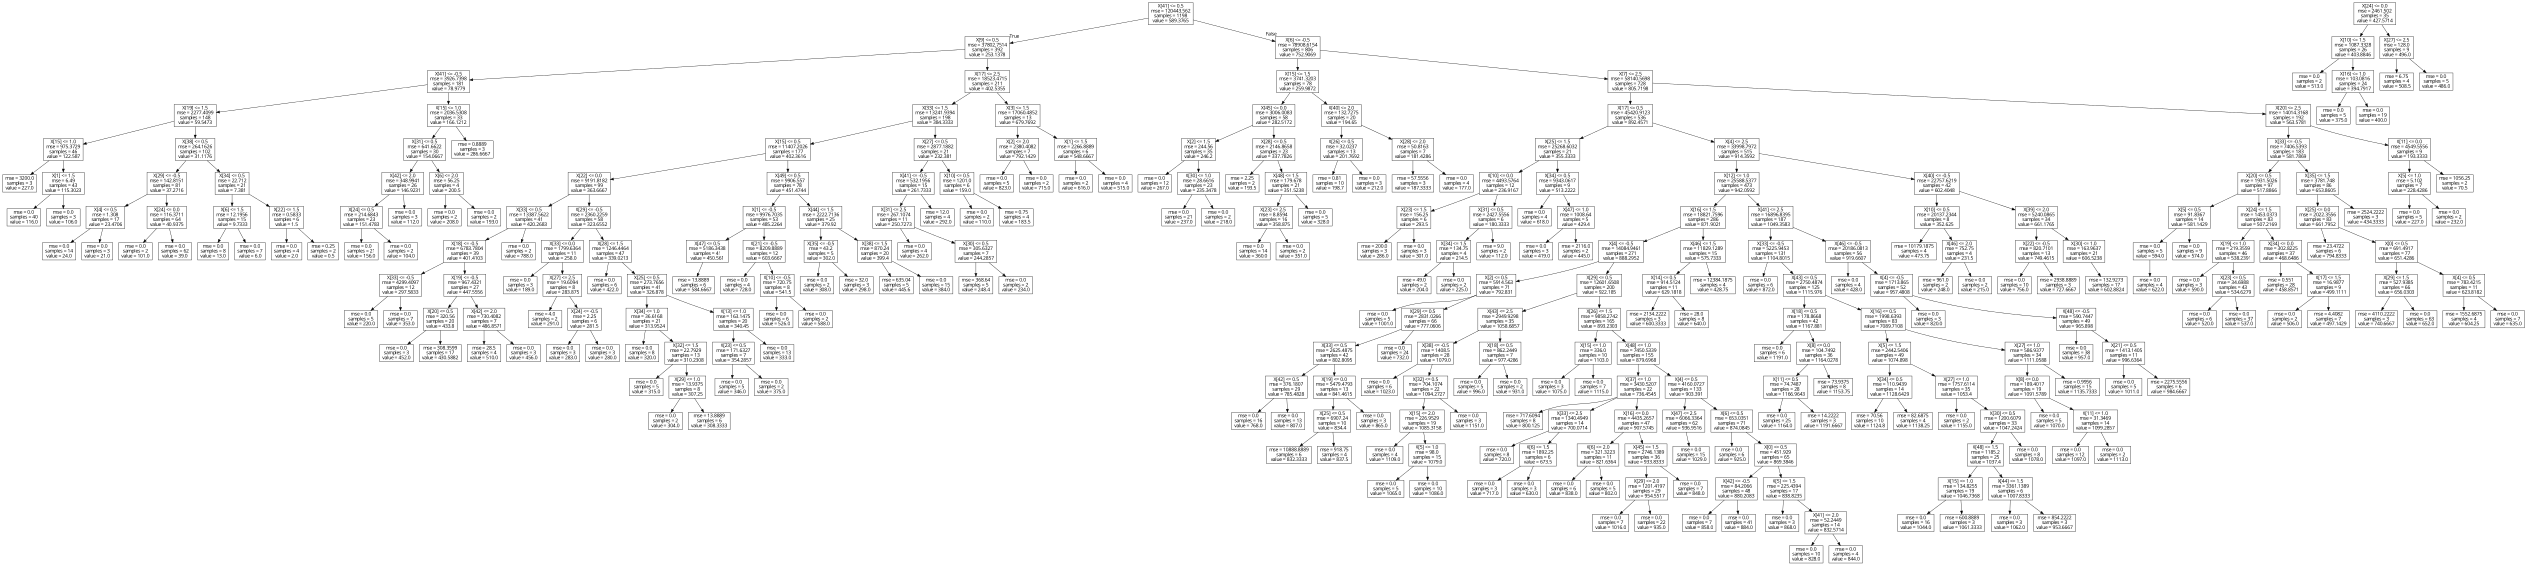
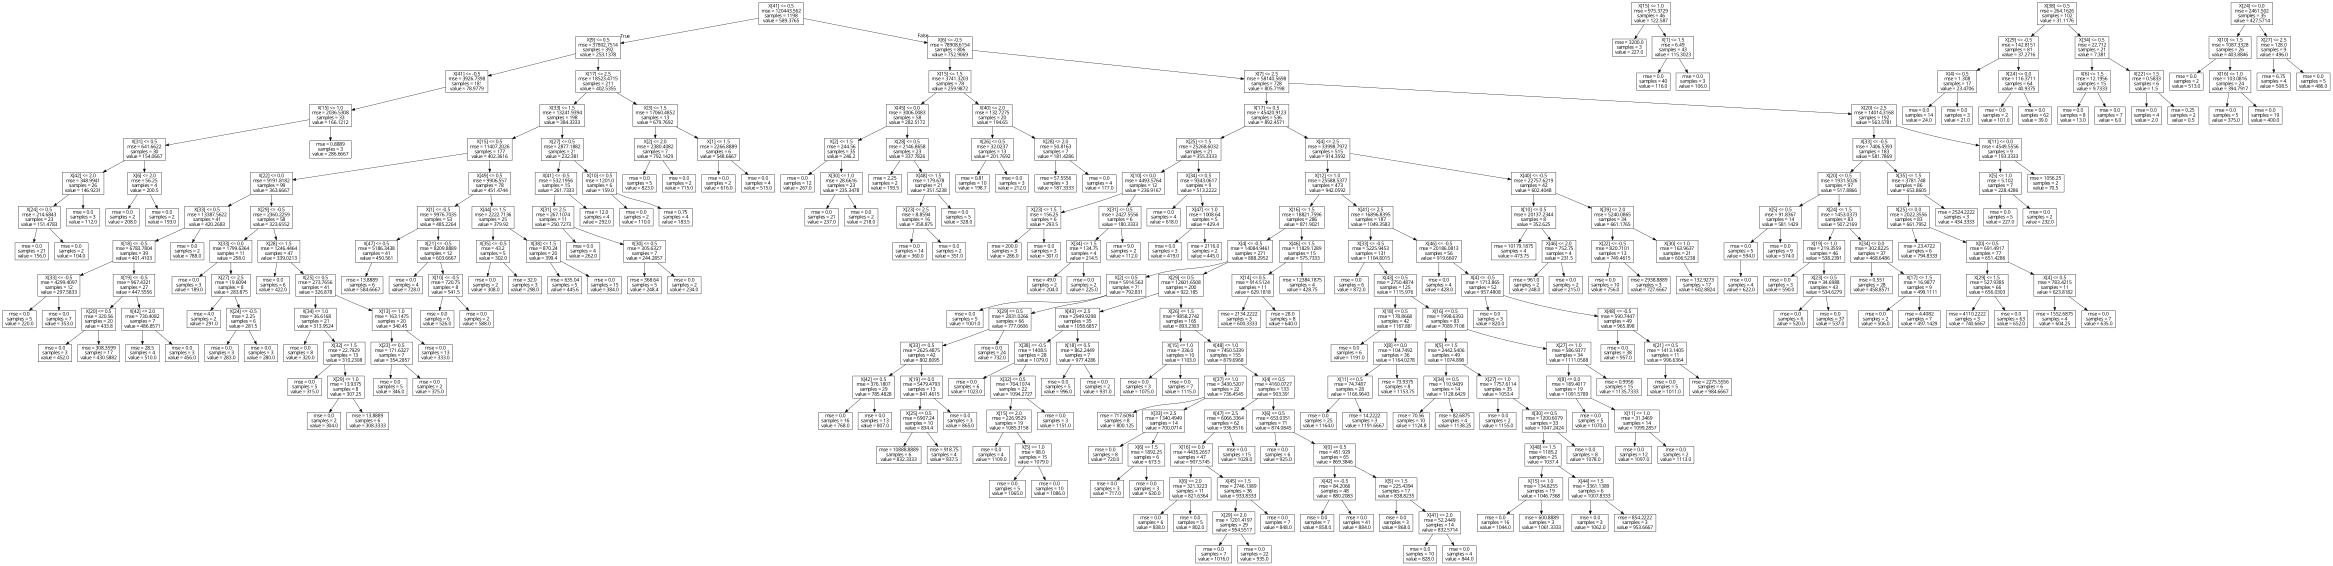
(195, 116) -> none
(1637, 402) -> (1210, 437)
